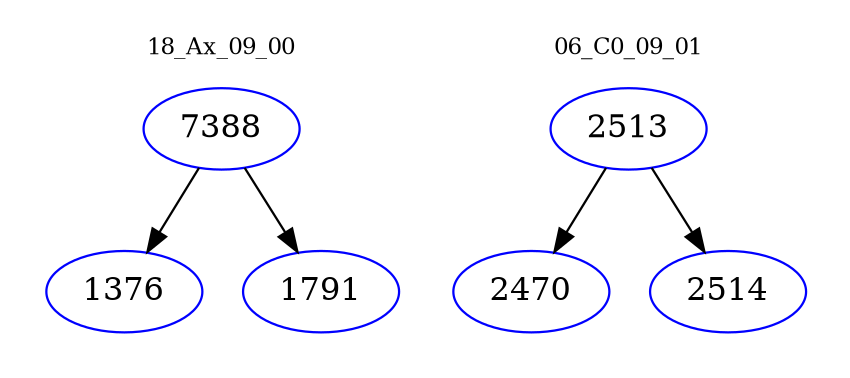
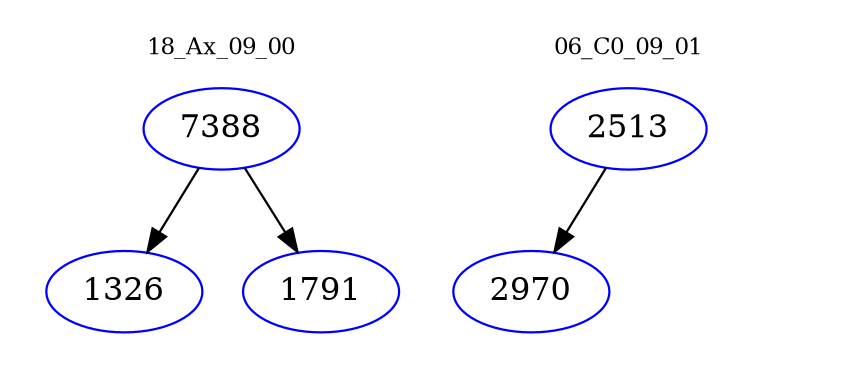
(124, 292) -> (124, 292)
(531, 292) -> (531, 292)
(728, 292) -> none
